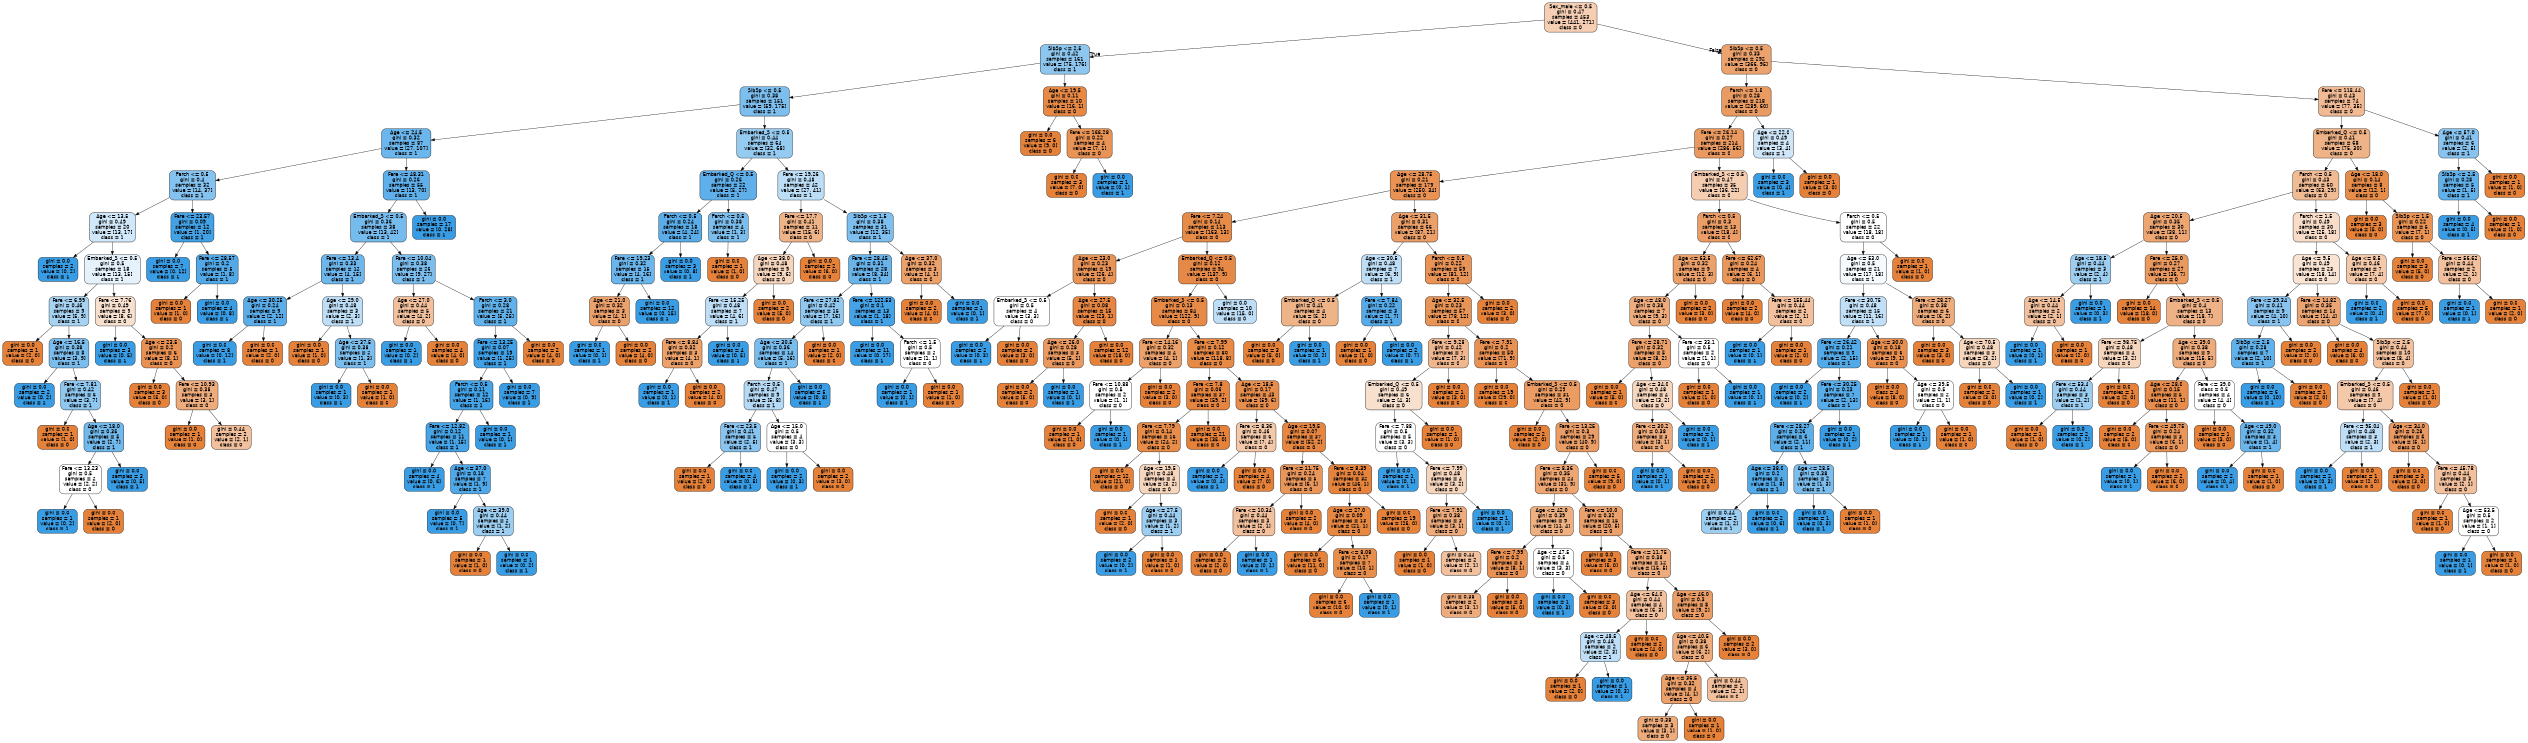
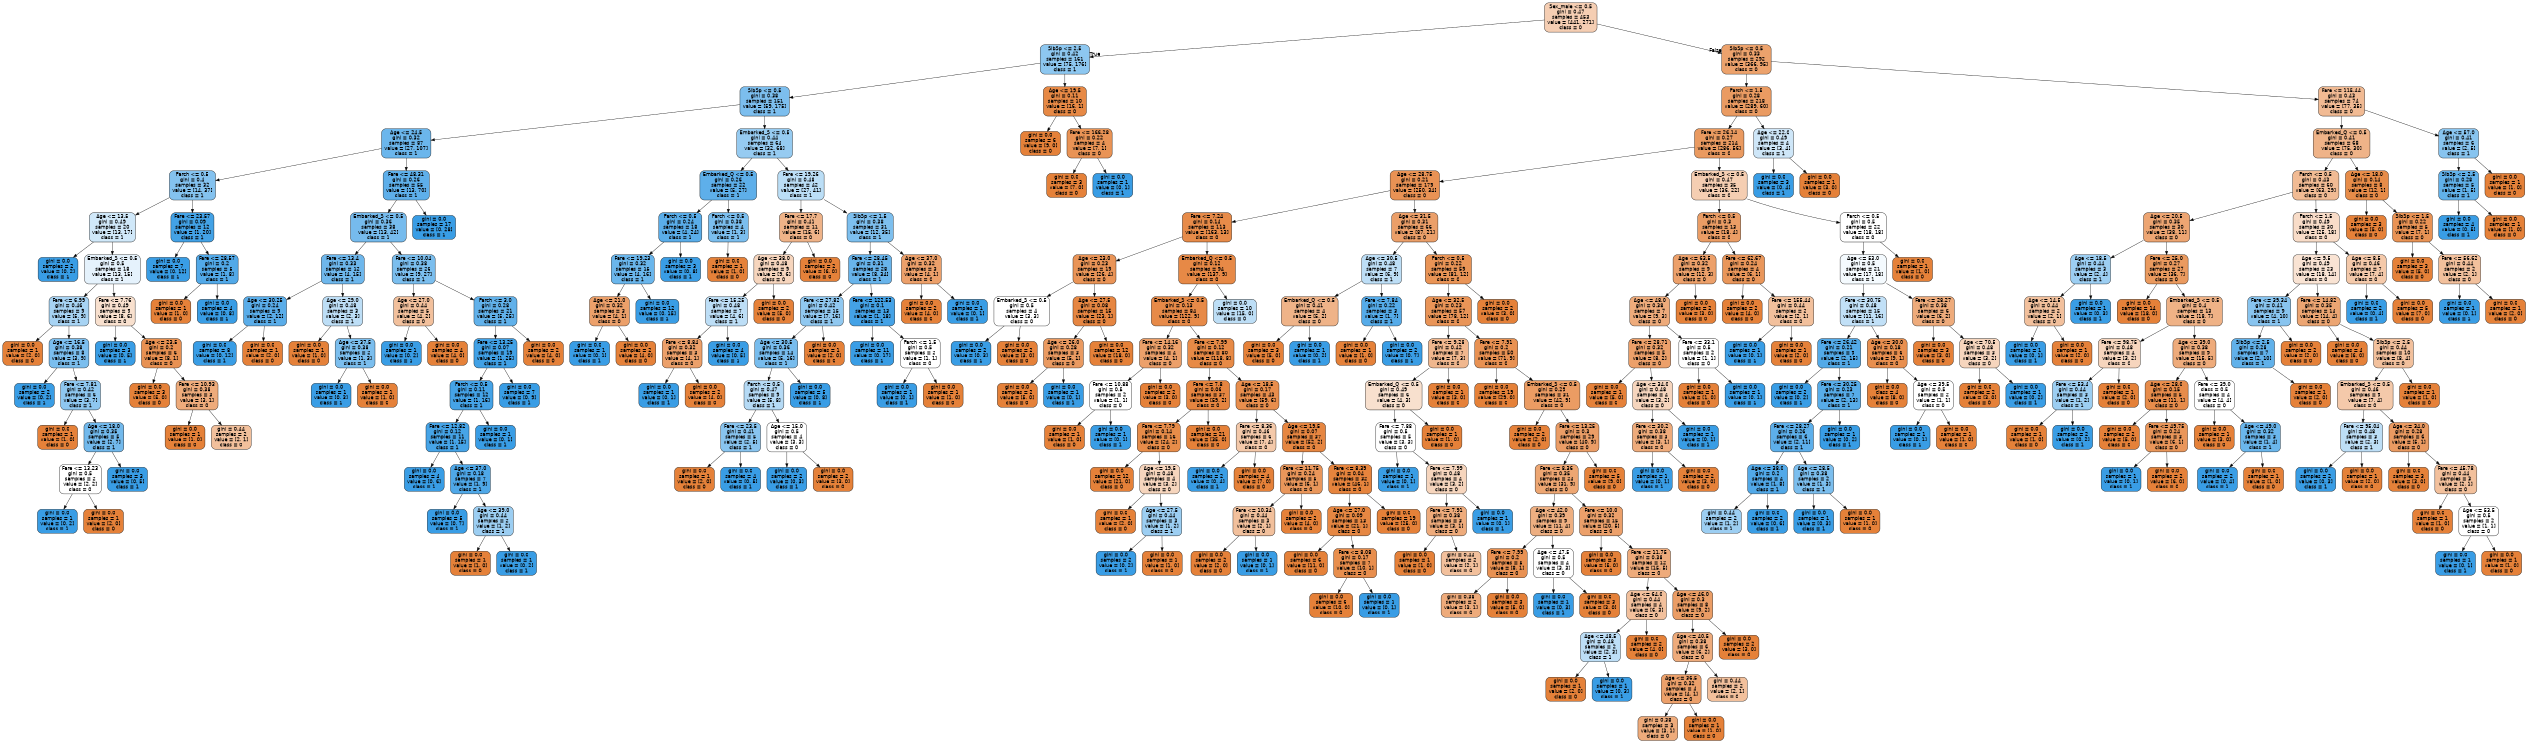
(2263, 395) -> none
none -> (1693, 624)
